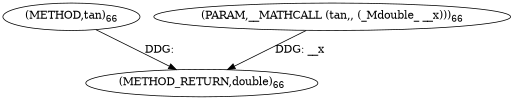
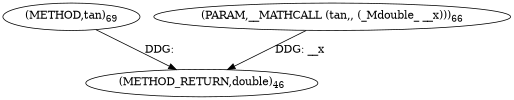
(112, 16) -> (112, 16)
(279, 82) -> (279, 82)
